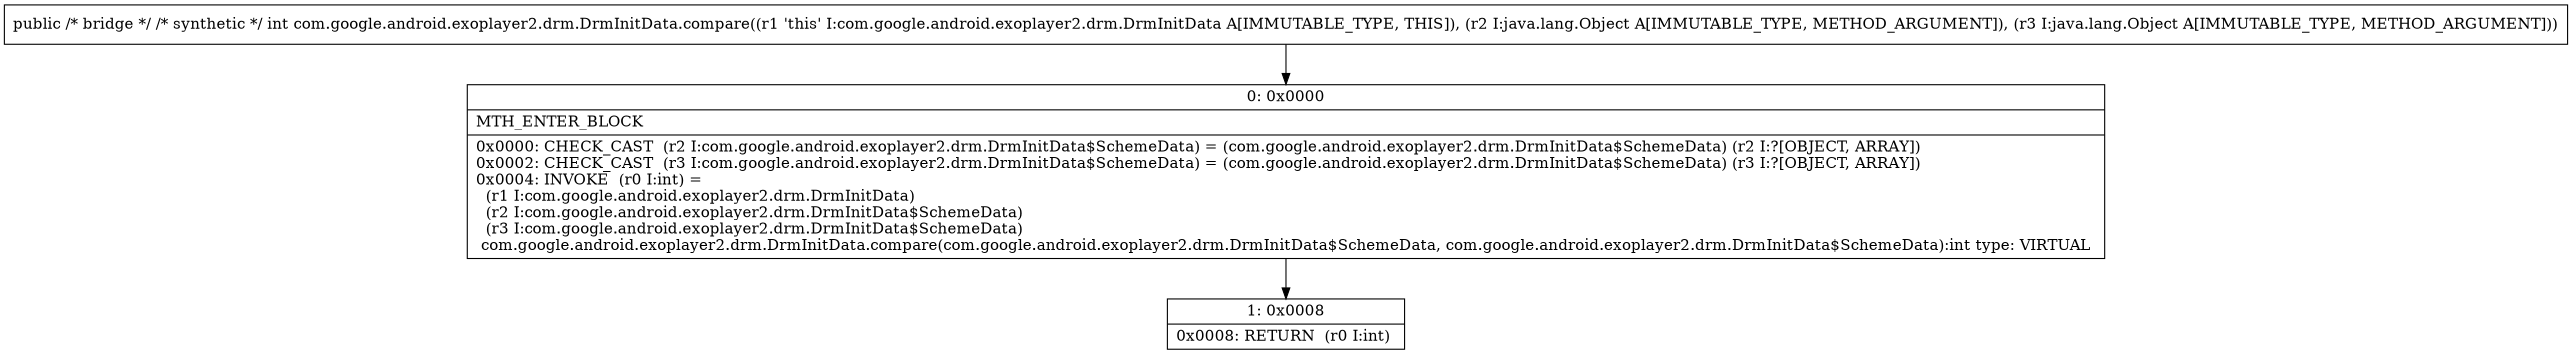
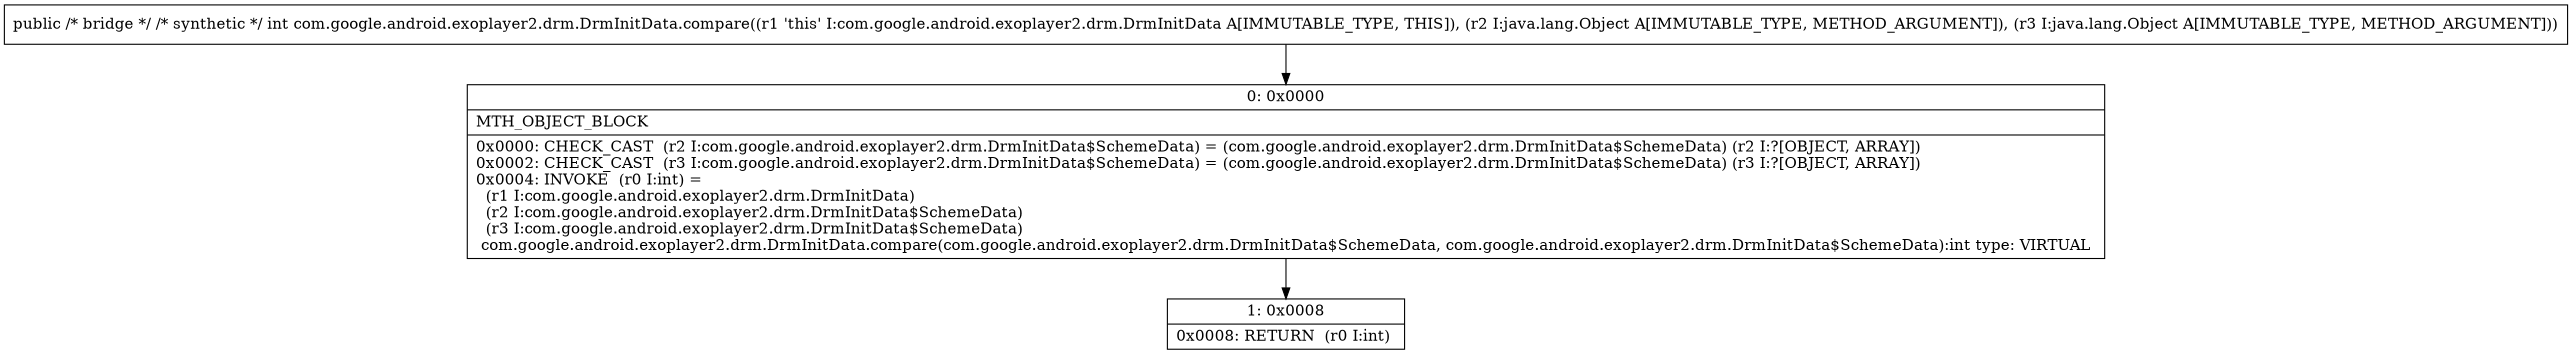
(560, 122) -> (562, 122)
